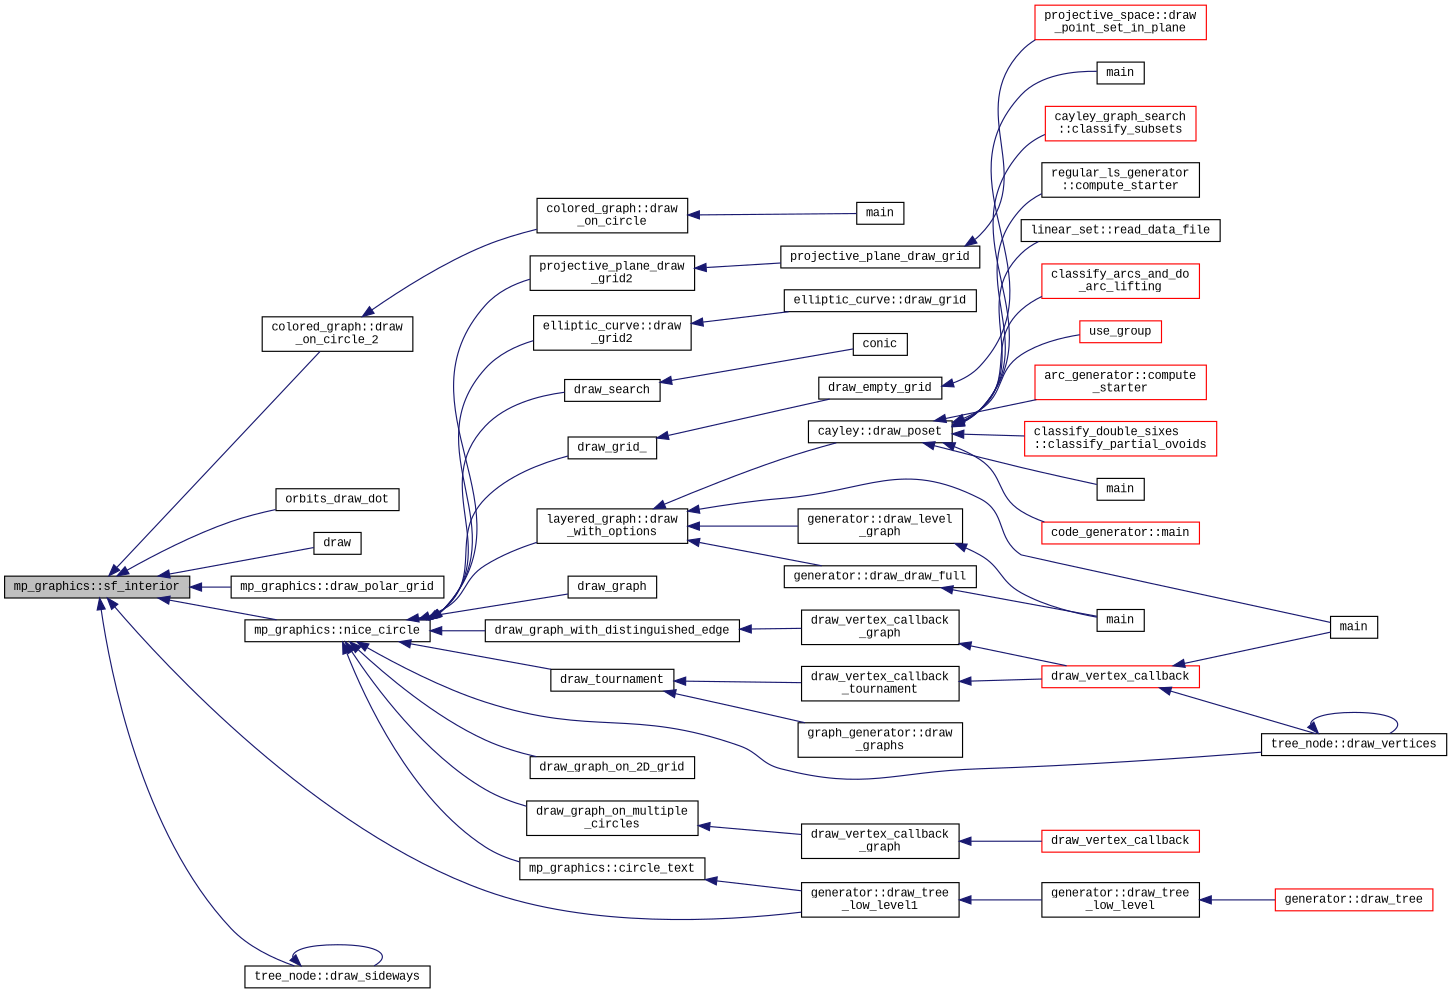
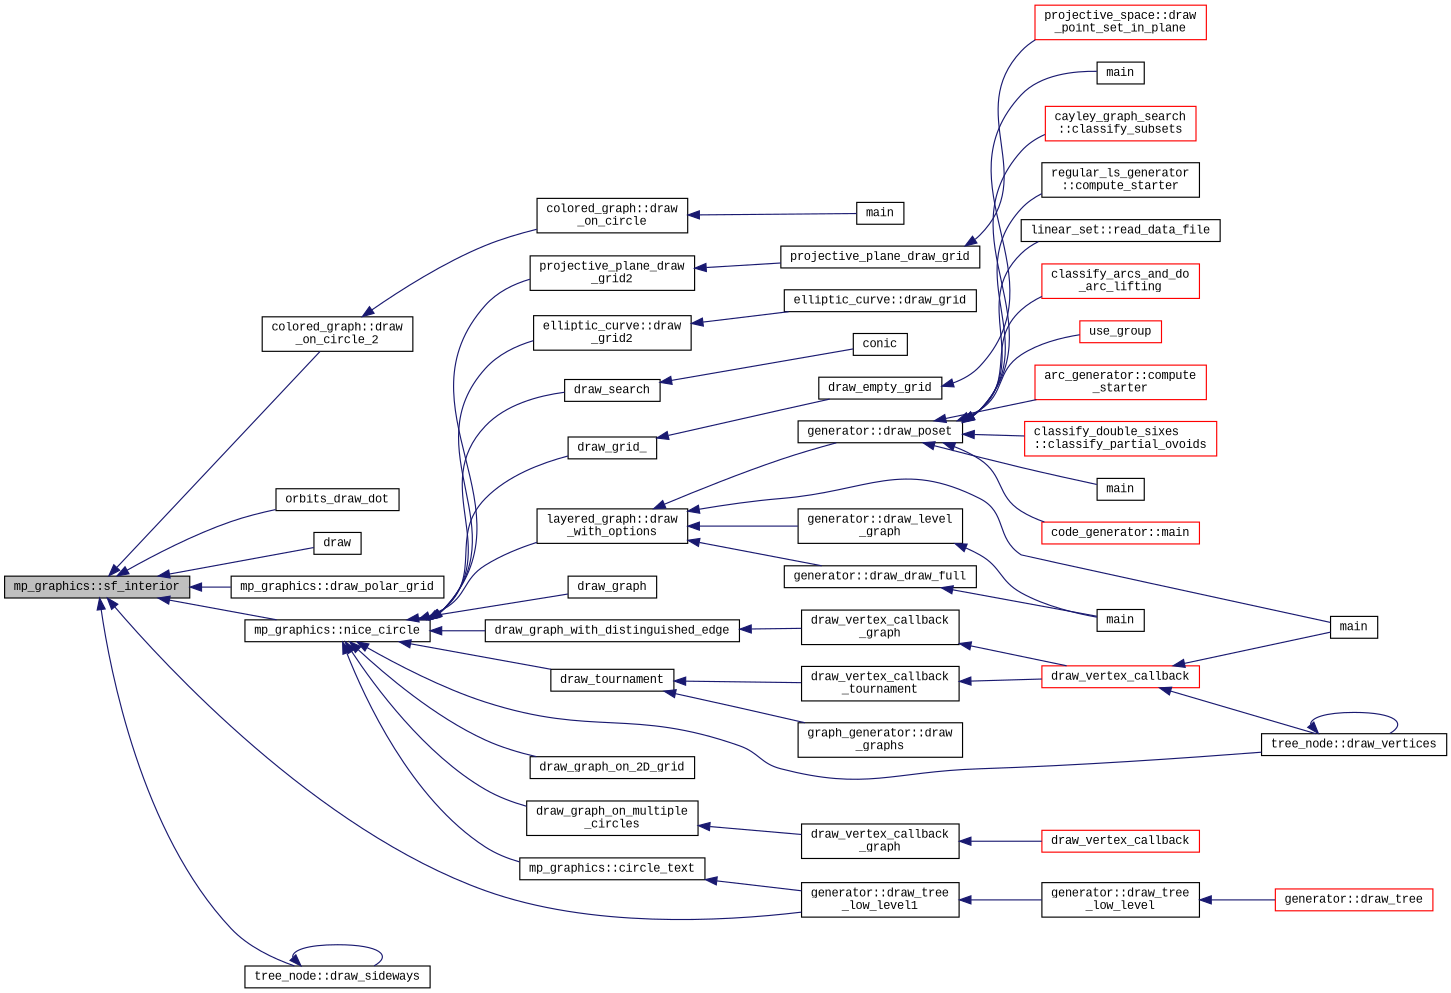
(880, 432) -> (880, 432)
